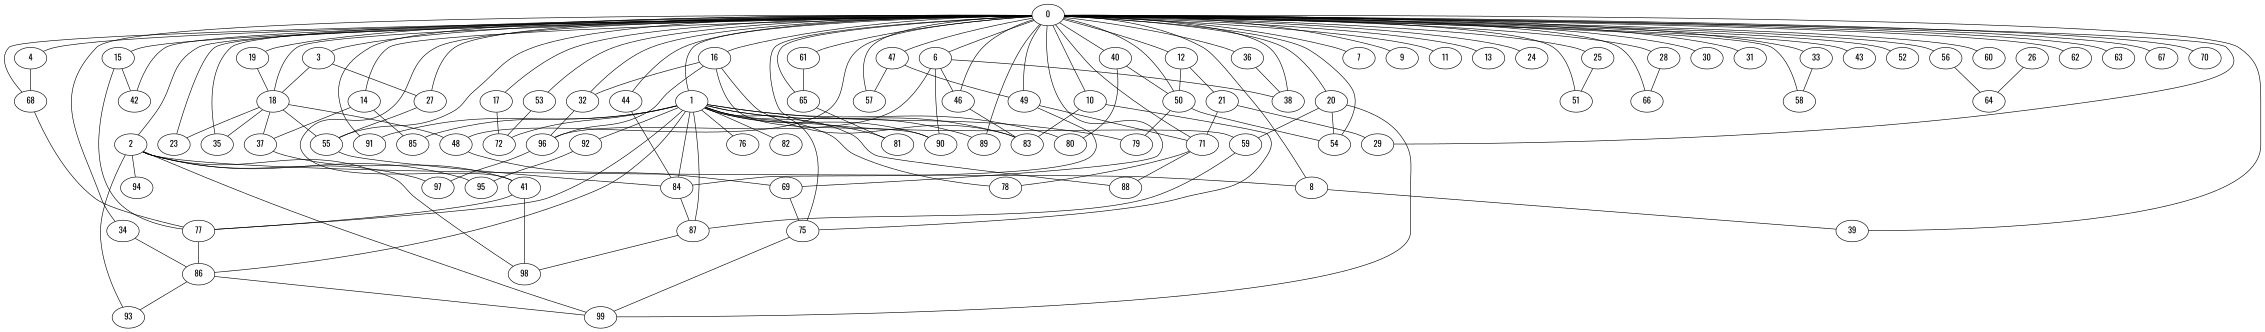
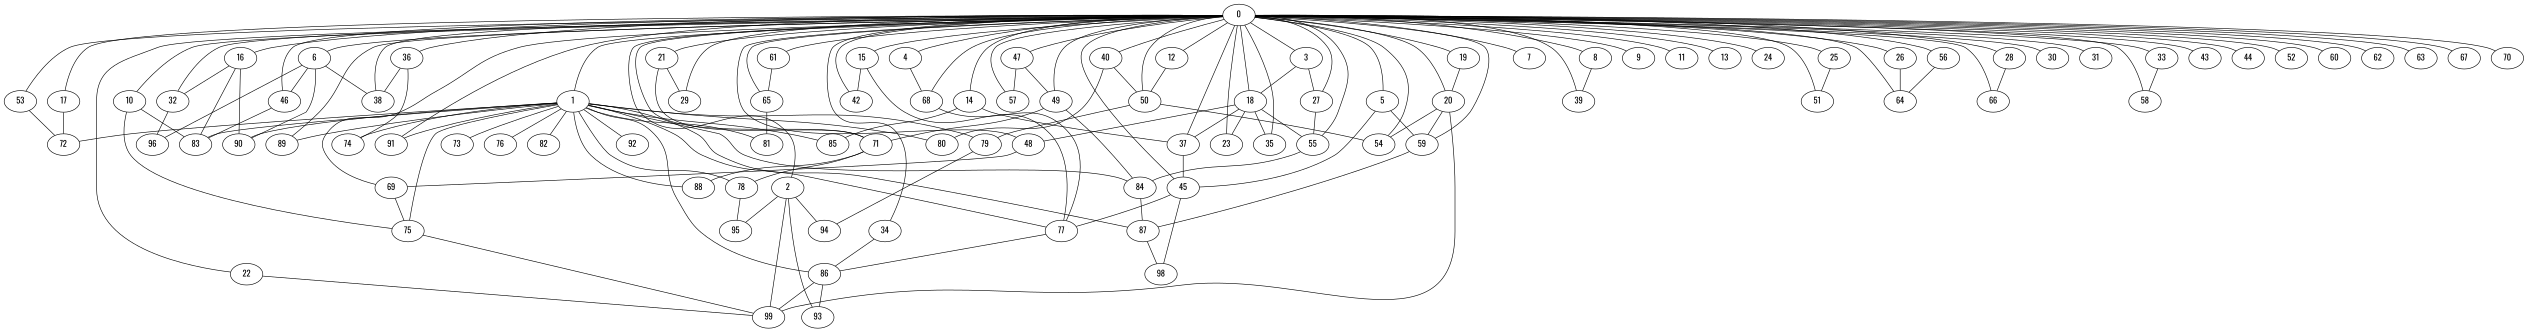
none -> (1572, 22)
none -> (1586, 22)
(263, 80) -> (1456, 80)
(1202, 80) -> (948, 24)
none -> (1211, 80)
none -> (1382, 101)
(629, 120) -> none
none -> (348, 145)
none -> (457, 145)
(651, 145) -> none
(283, 161) -> none
(539, 164) -> (739, 209)
(719, 174) -> none
(438, 188) -> none
(524, 188) -> (1183, 188)
none -> (898, 191)
none -> (247, 274)
